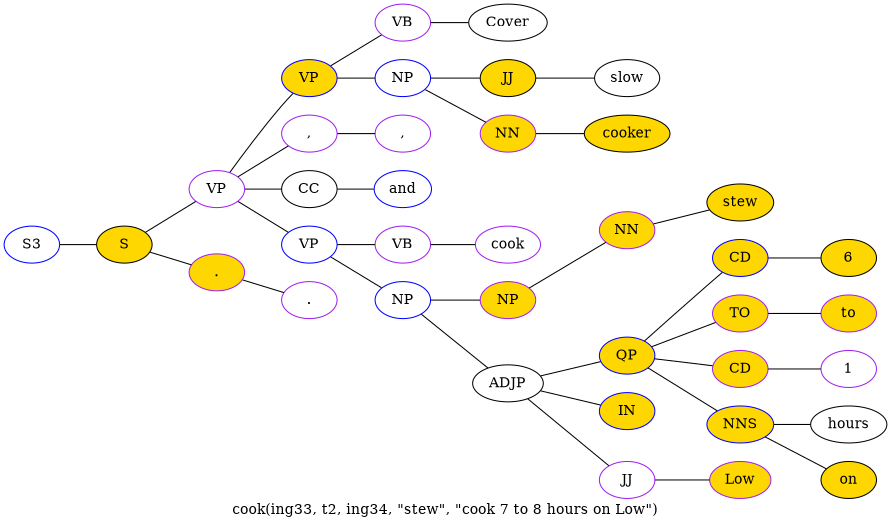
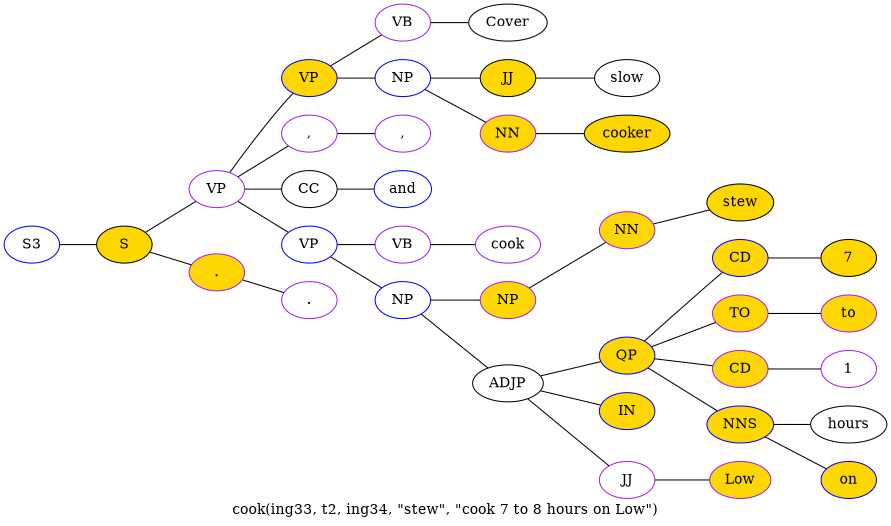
(849, 258) -> (849, 258)
(849, 480) -> (849, 480)
